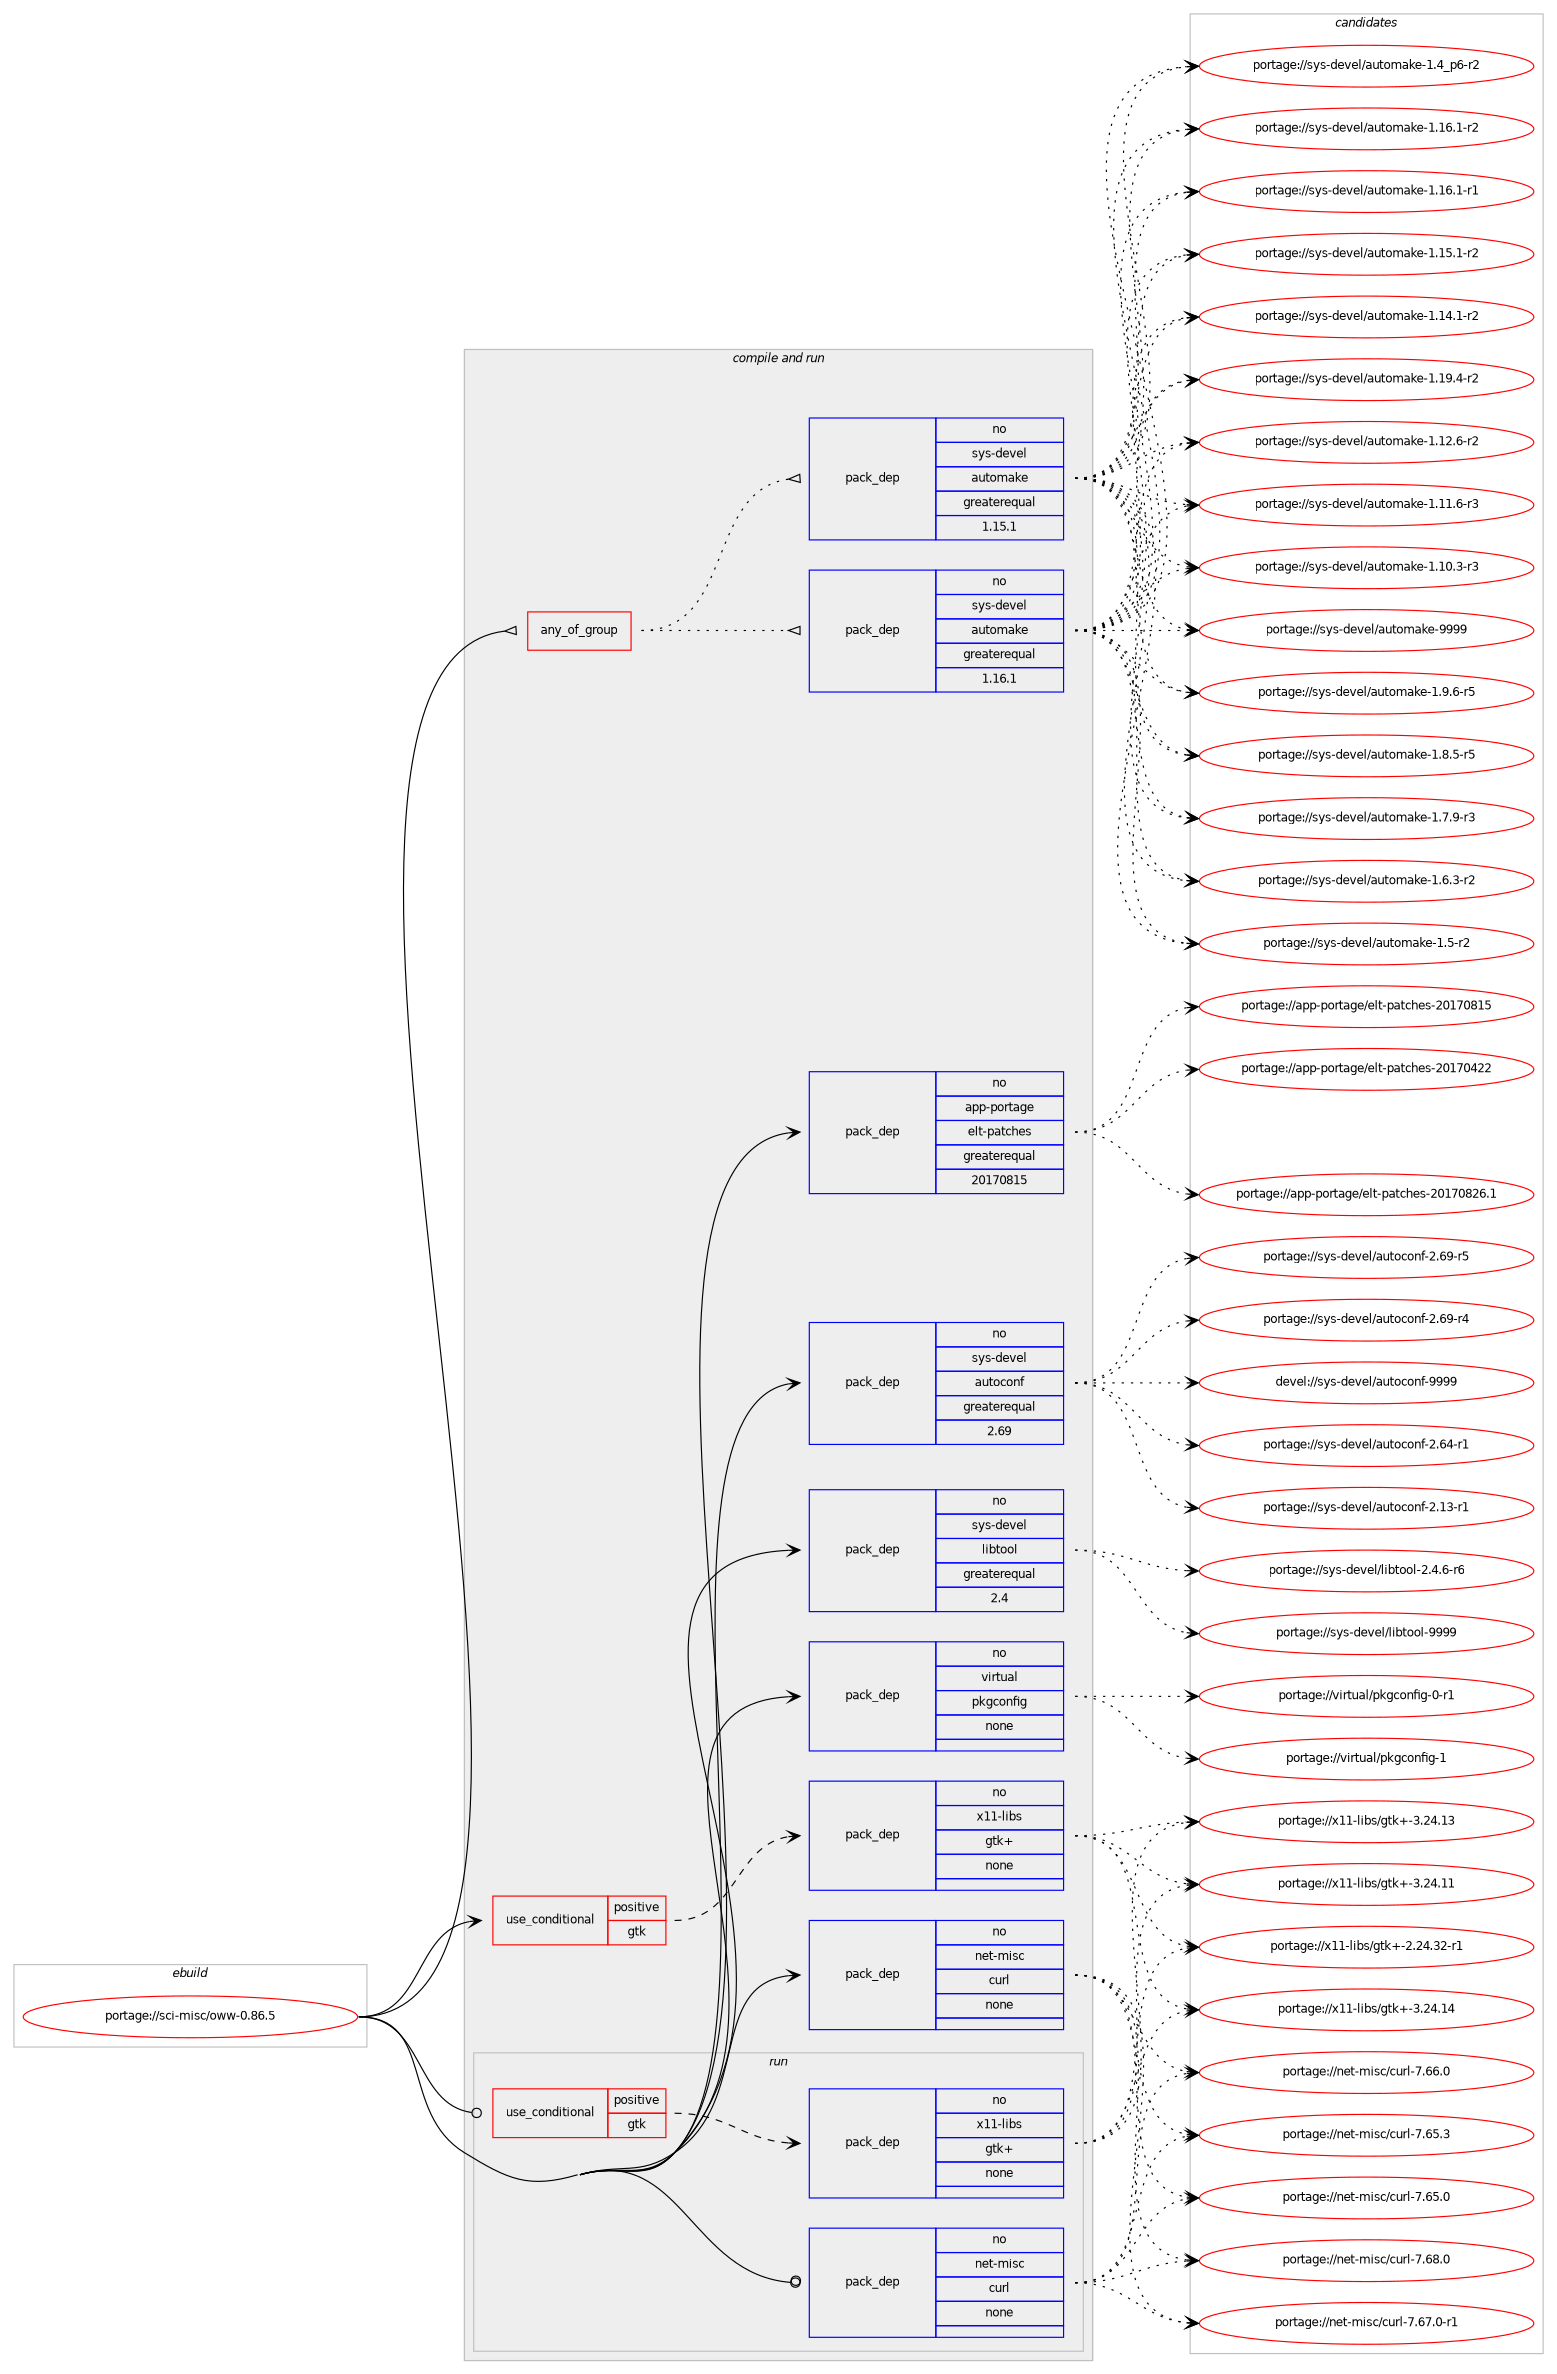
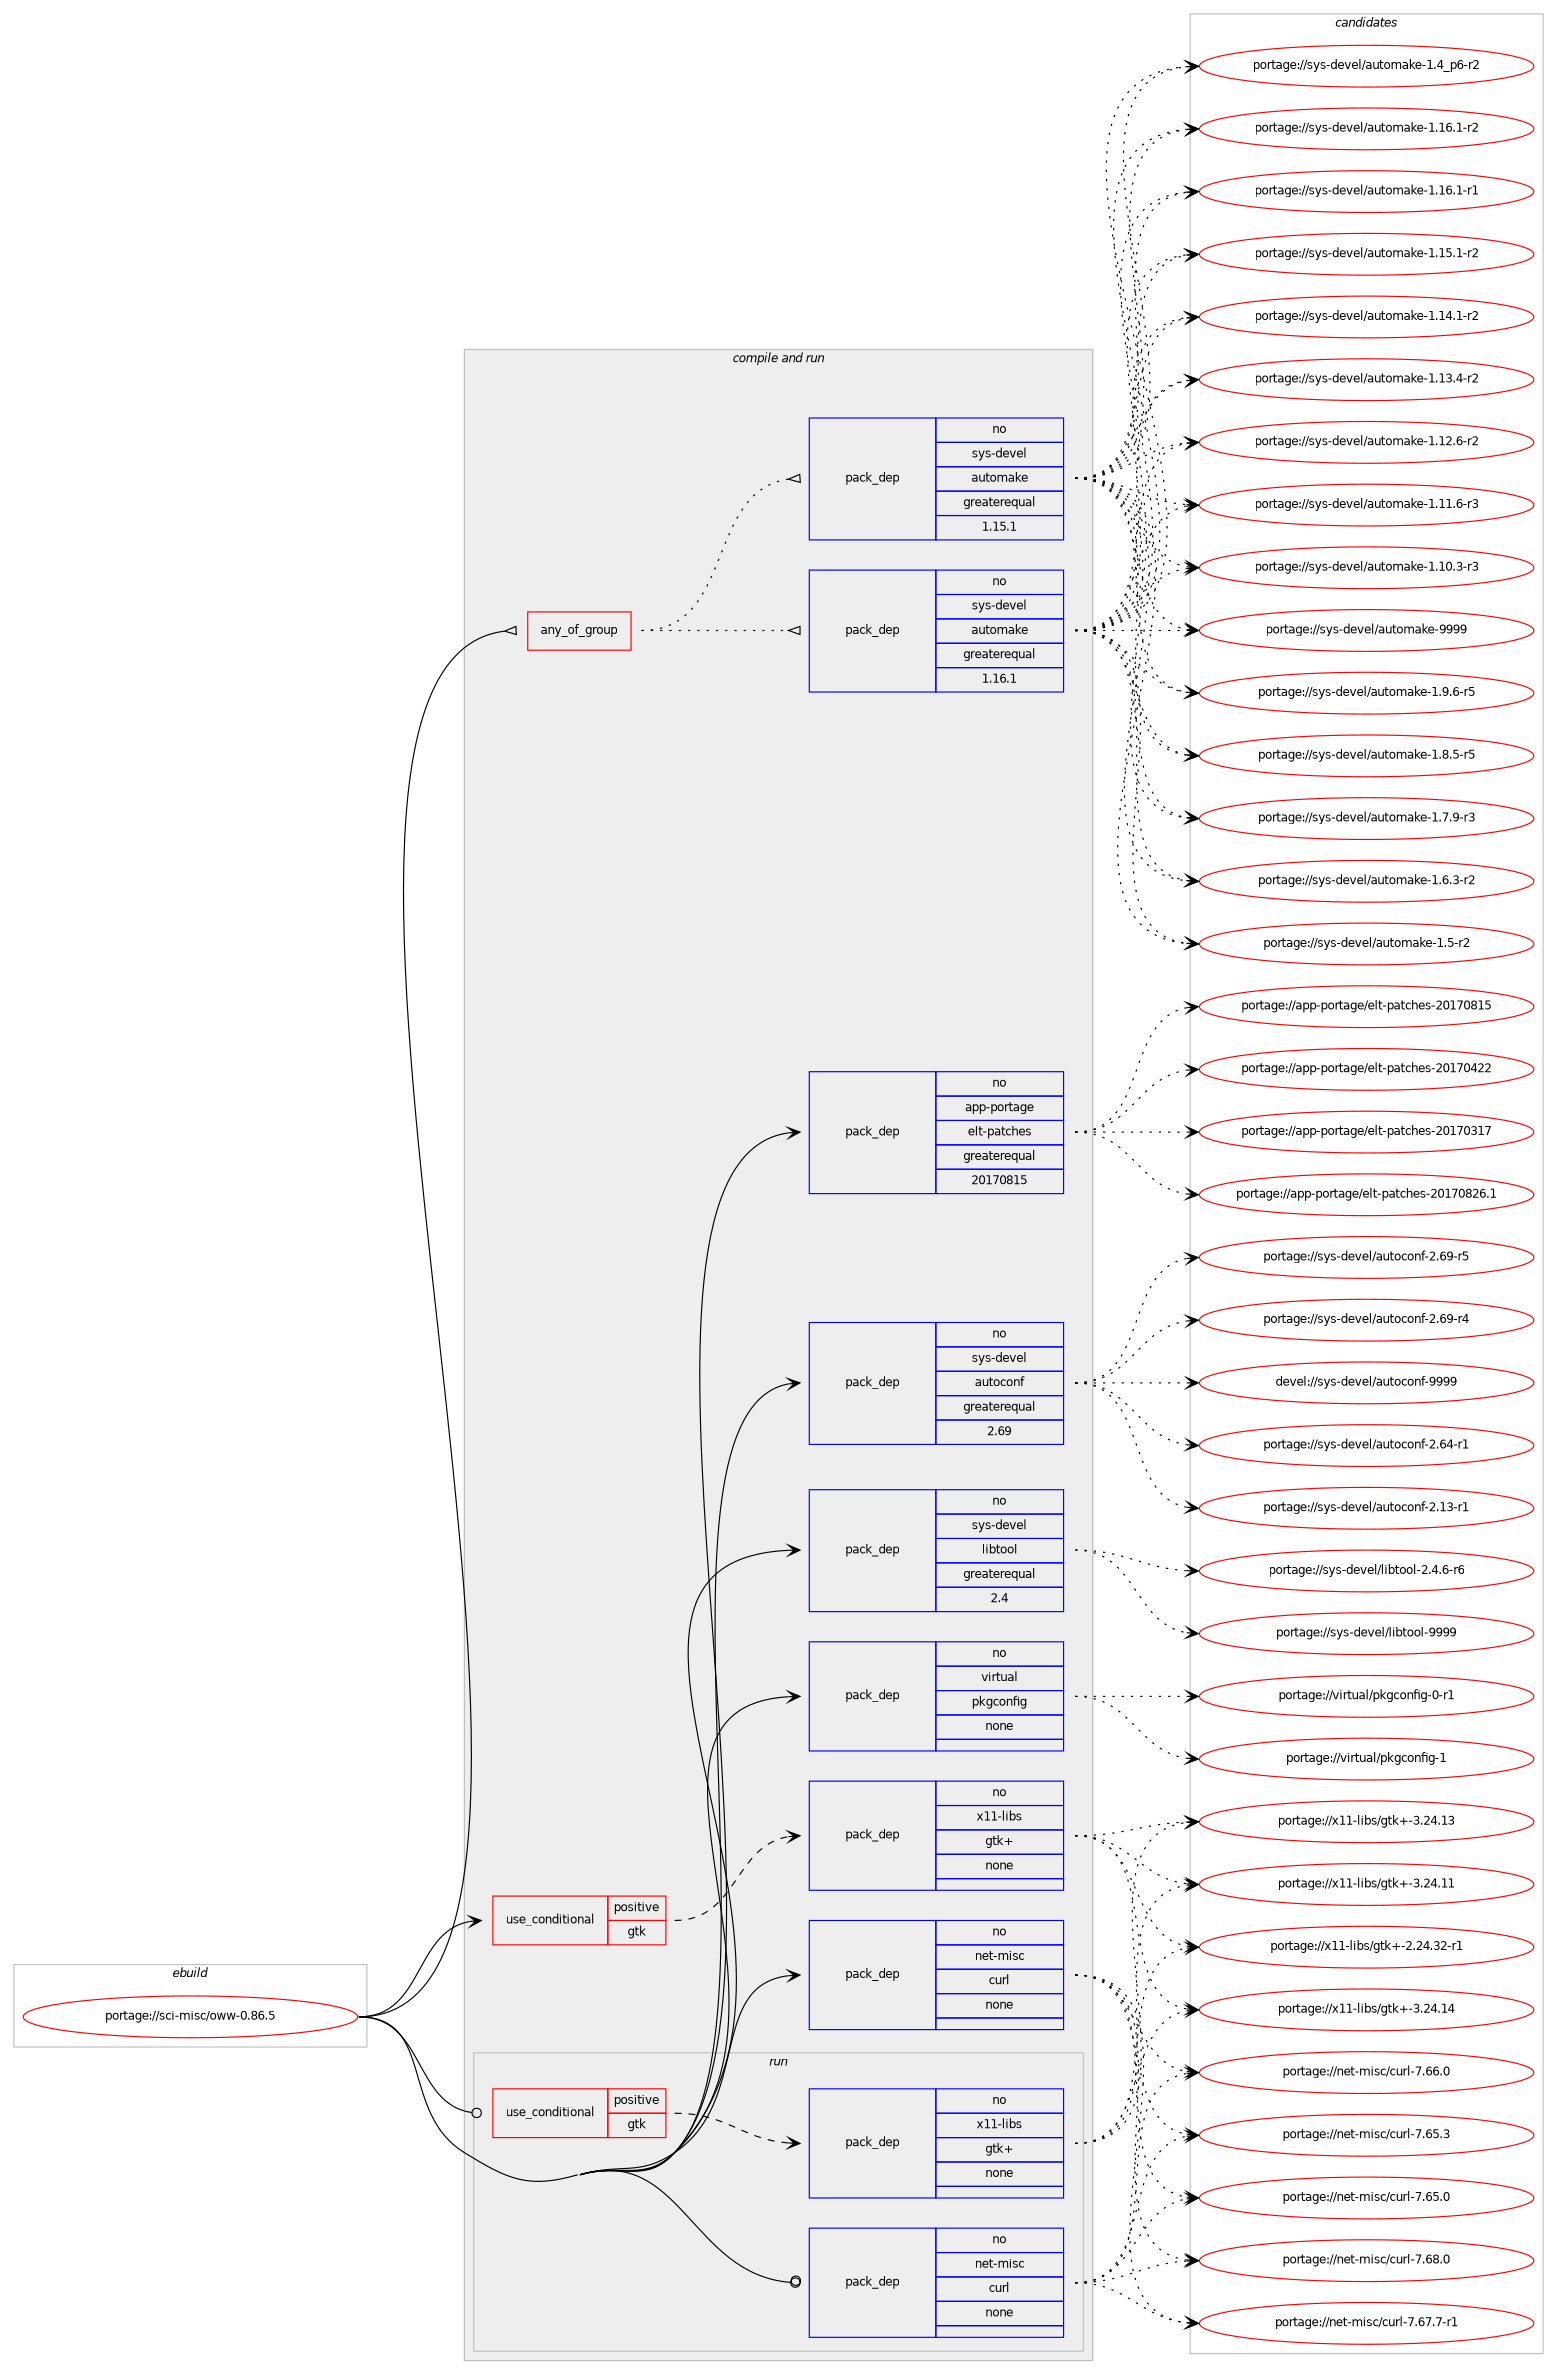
(1367, 380) -> (1367, 380)
none -> (1367, 1132)
(1367, 2323) -> (1367, 2323)
